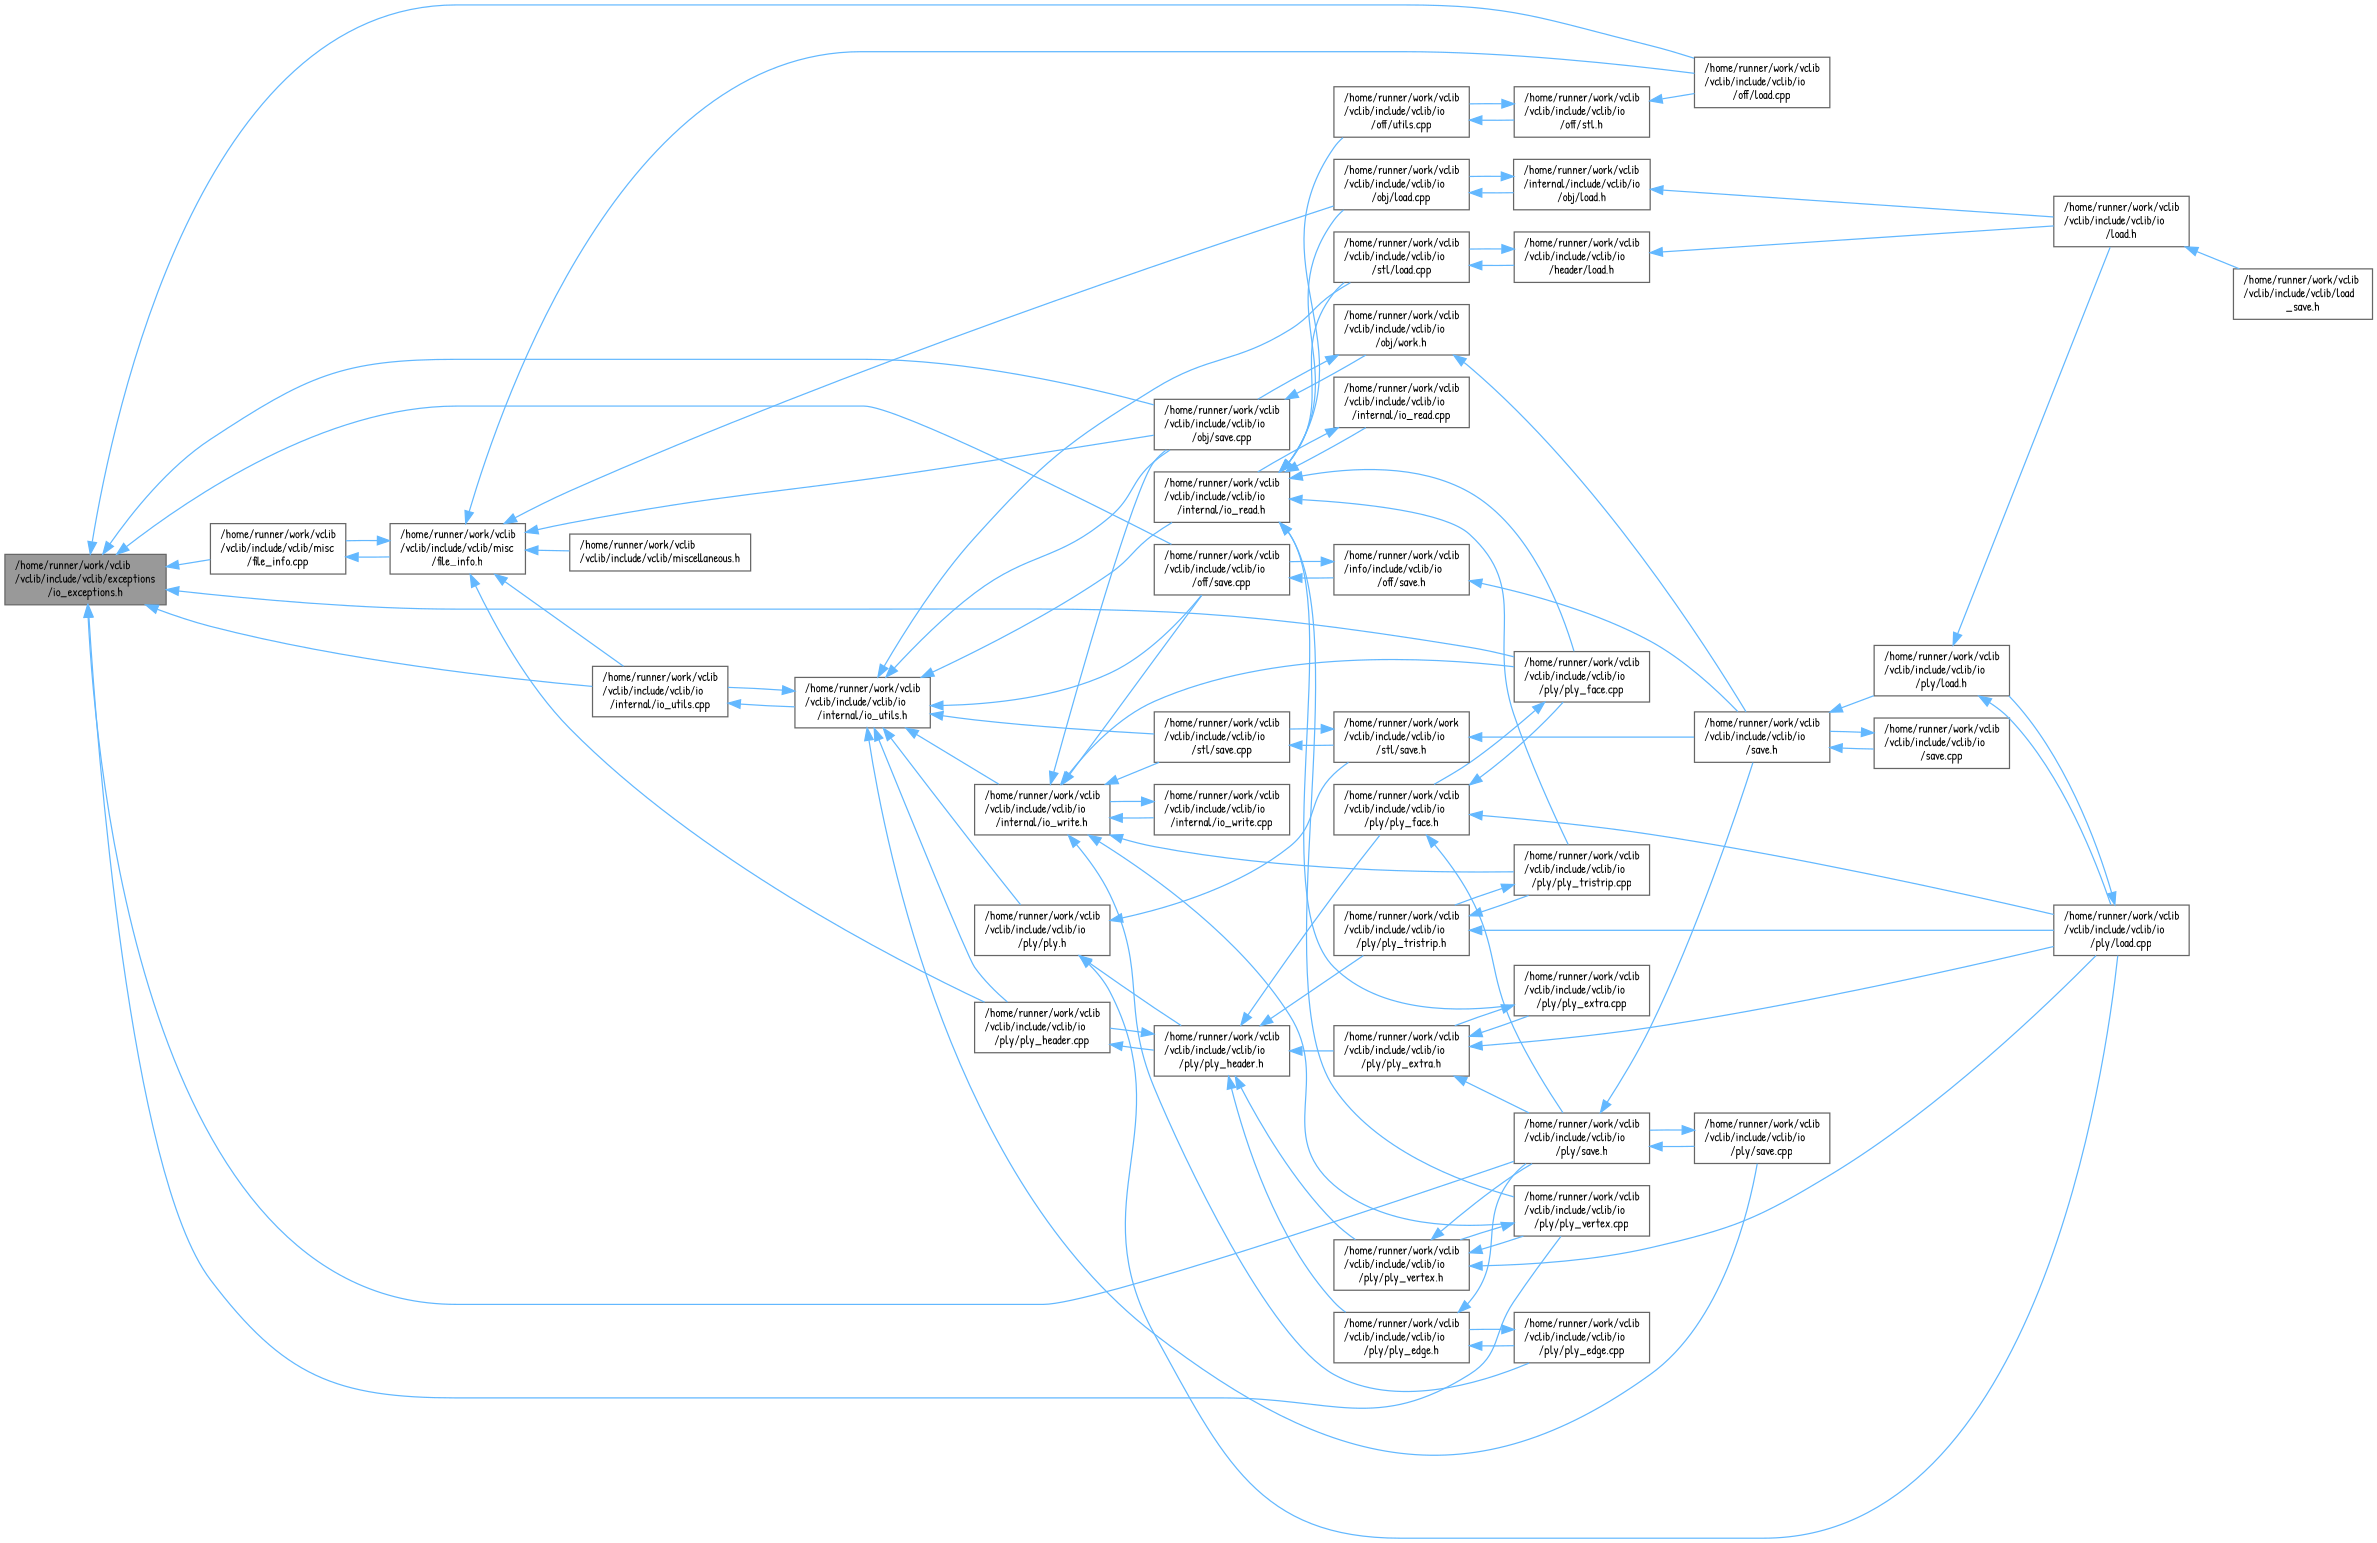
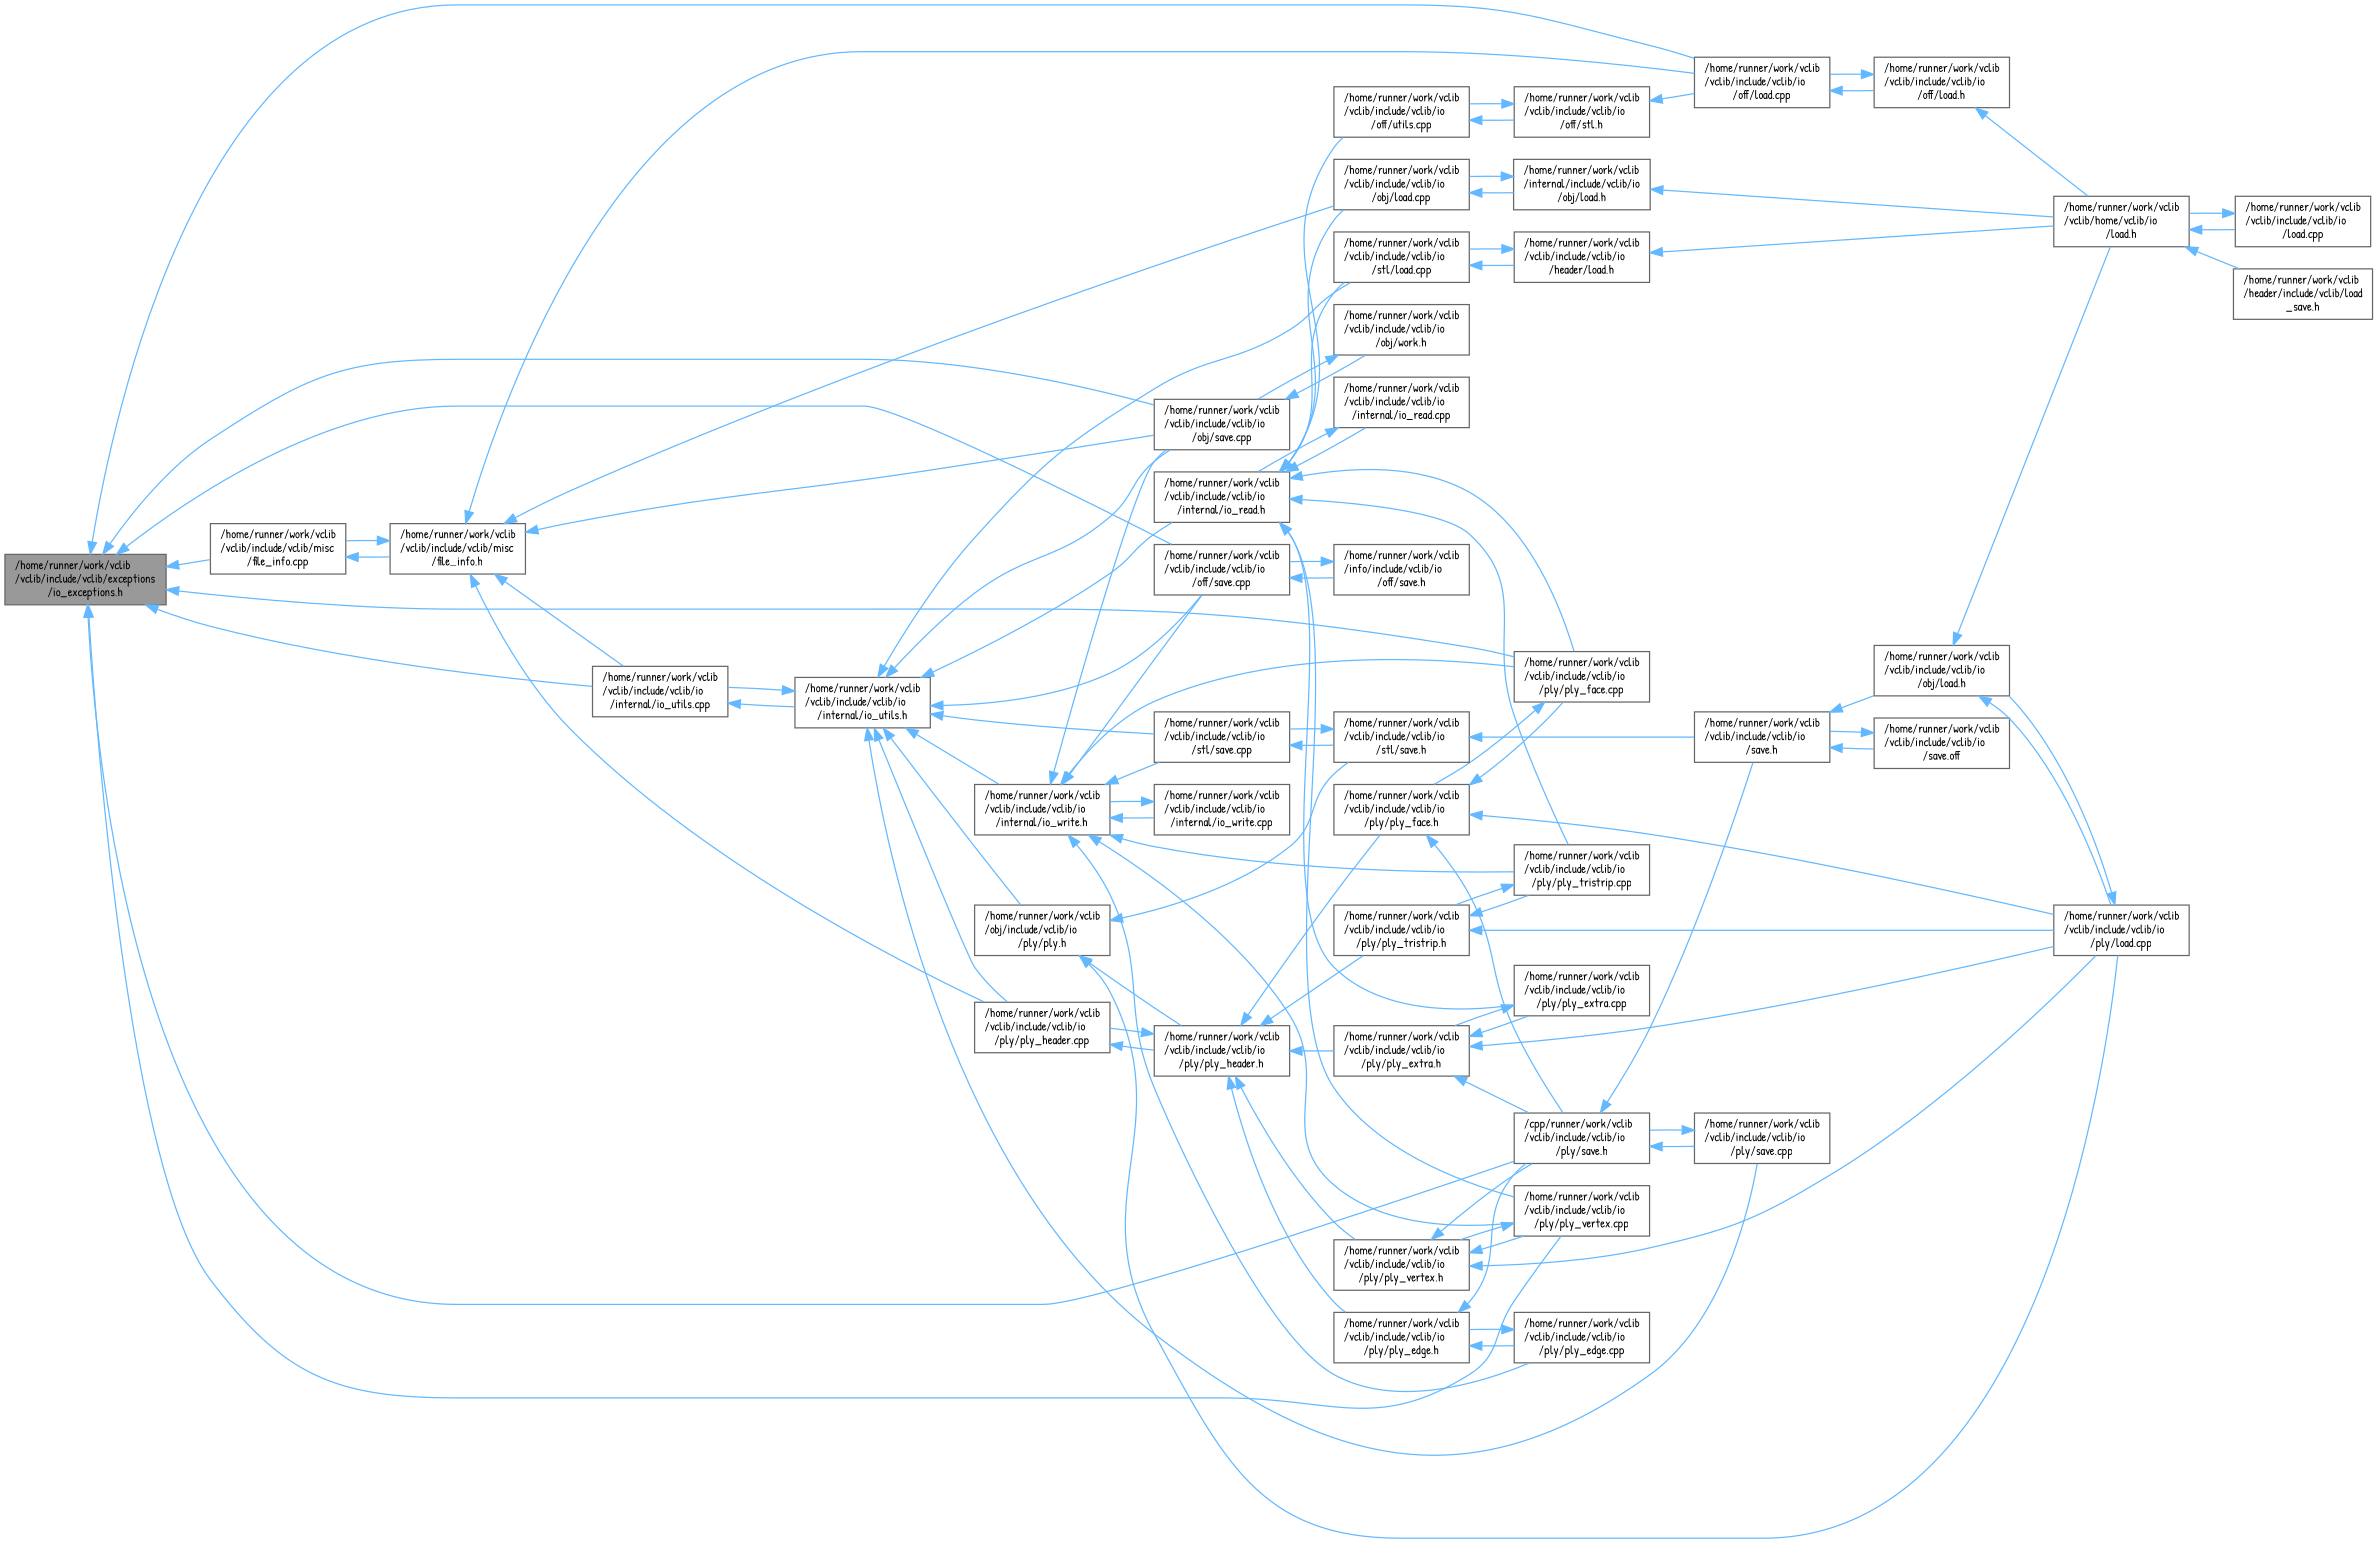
none -> (1942, 82)
(2121, 221) -> (2121, 221)
none -> (2303, 221)
(2303, 294) -> (2303, 294)
(1618, 527) -> none
(660, 553) -> none
(1620, 627) -> none
(1942, 671) -> (1942, 671)
(1402, 737) -> (1402, 737)
(1942, 743) -> (1942, 743)
(1042, 930) -> (1042, 930)
(1582, 1138) -> (1582, 1138)
